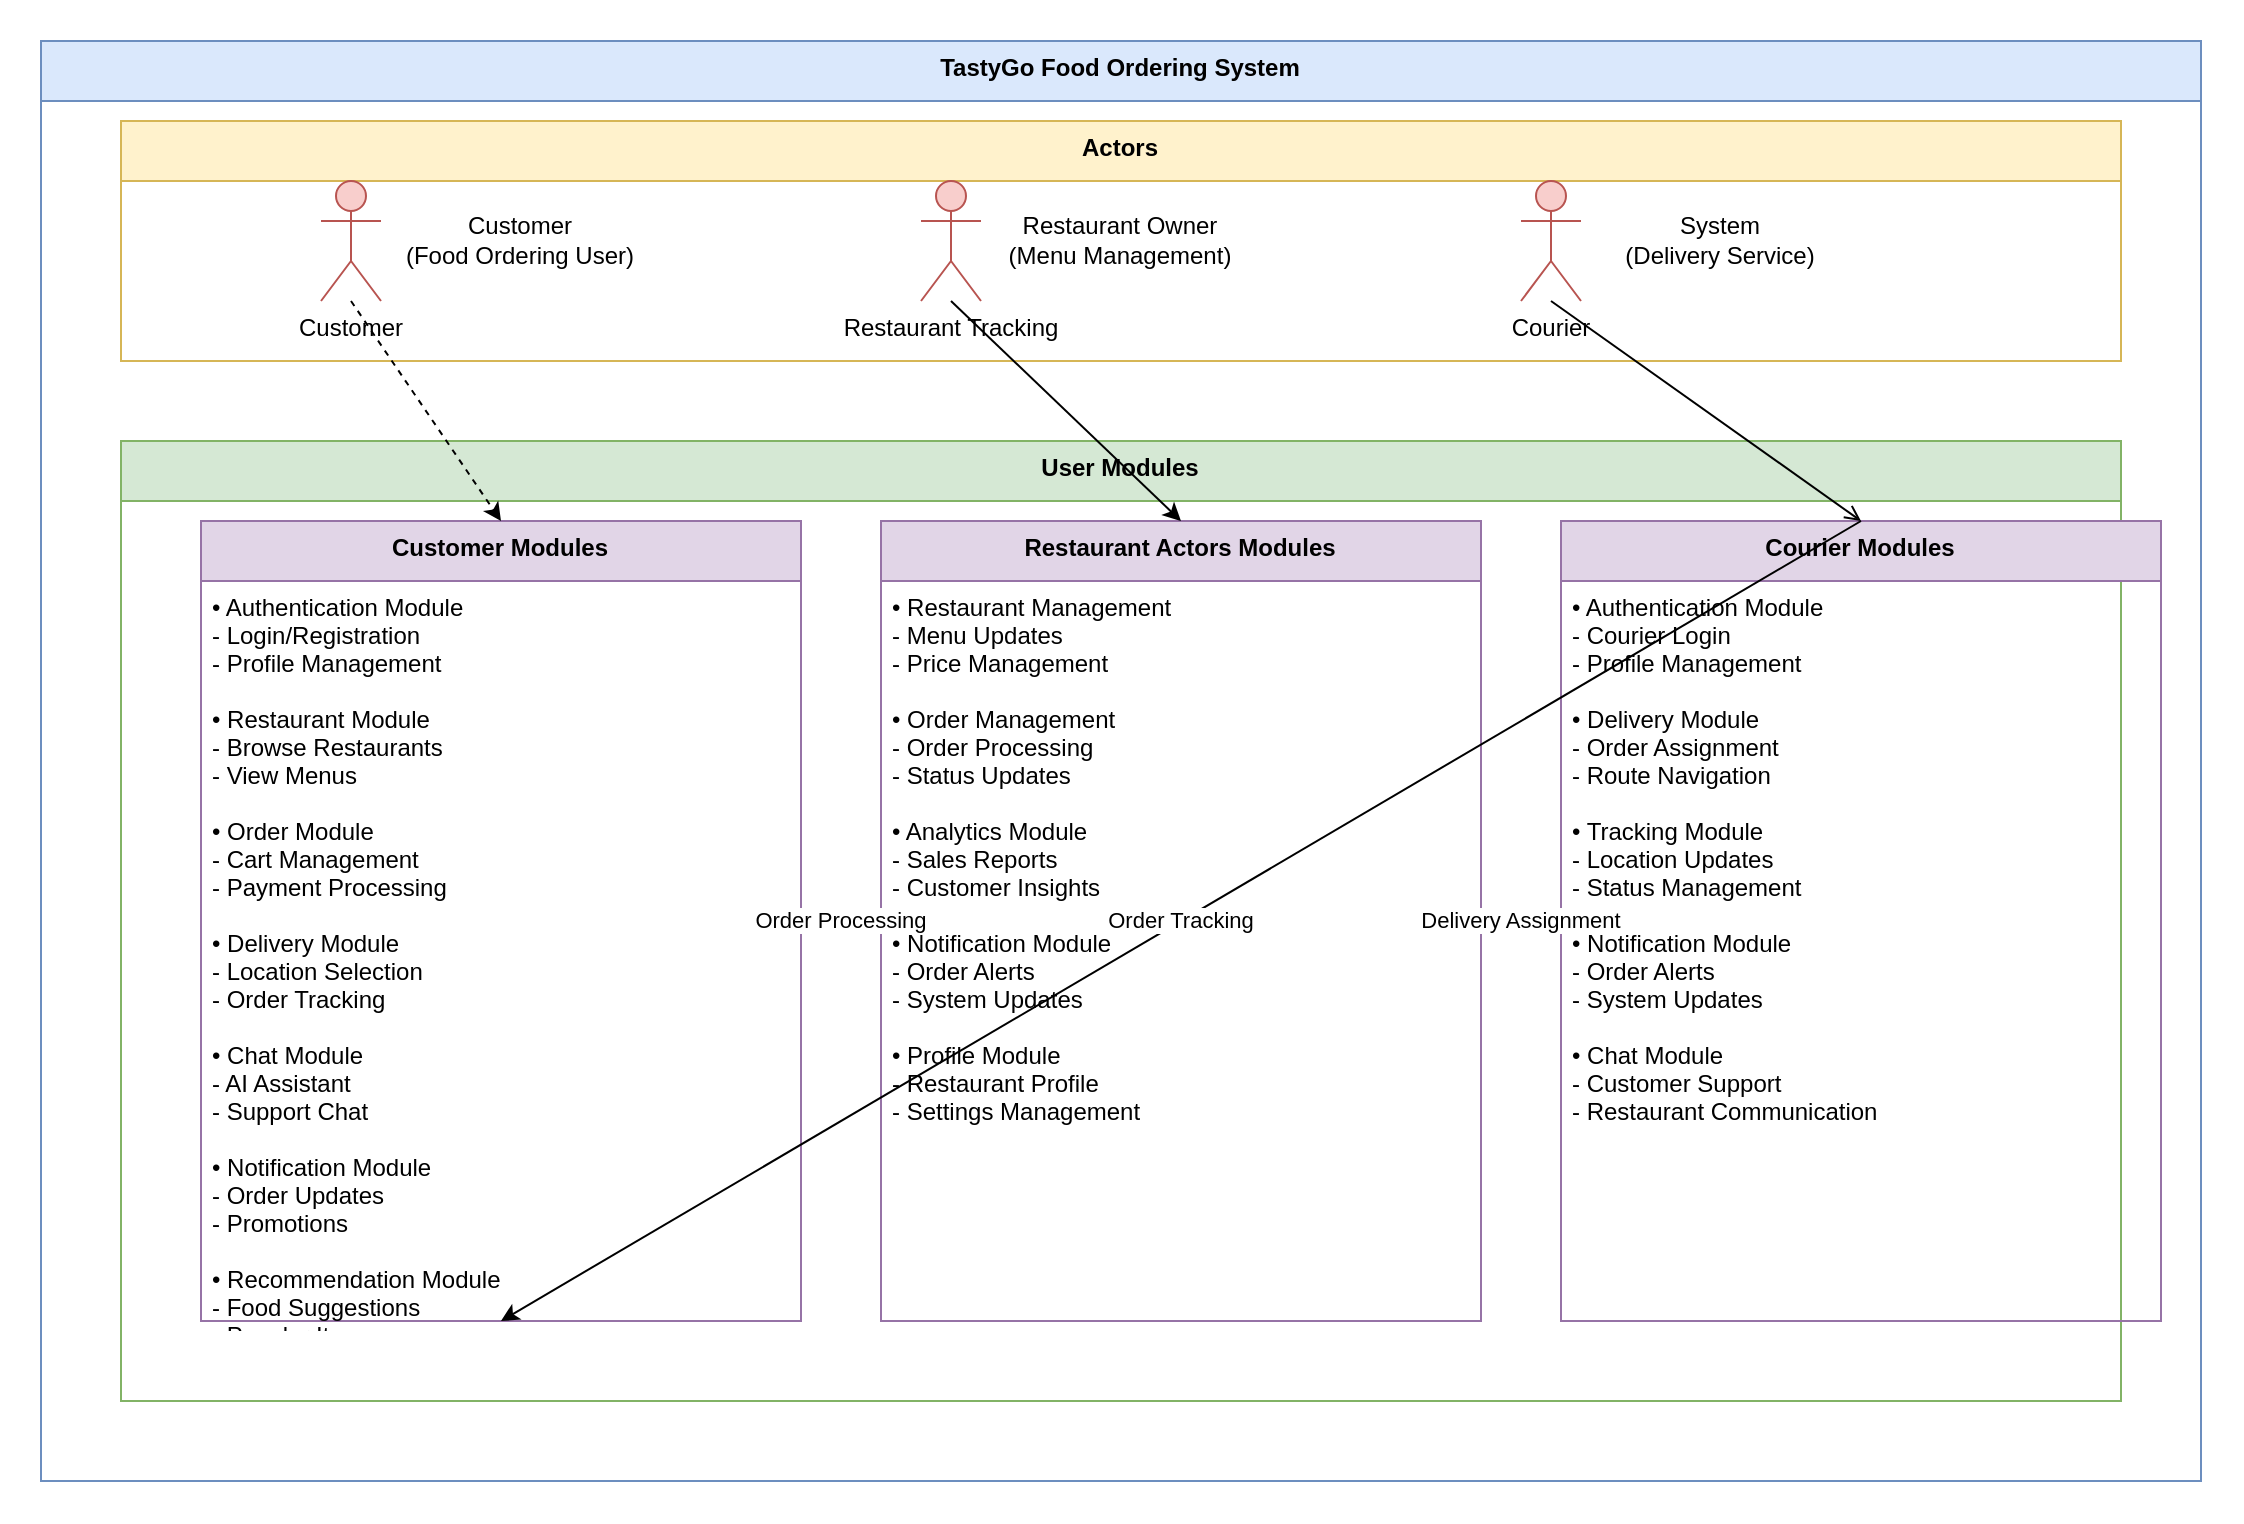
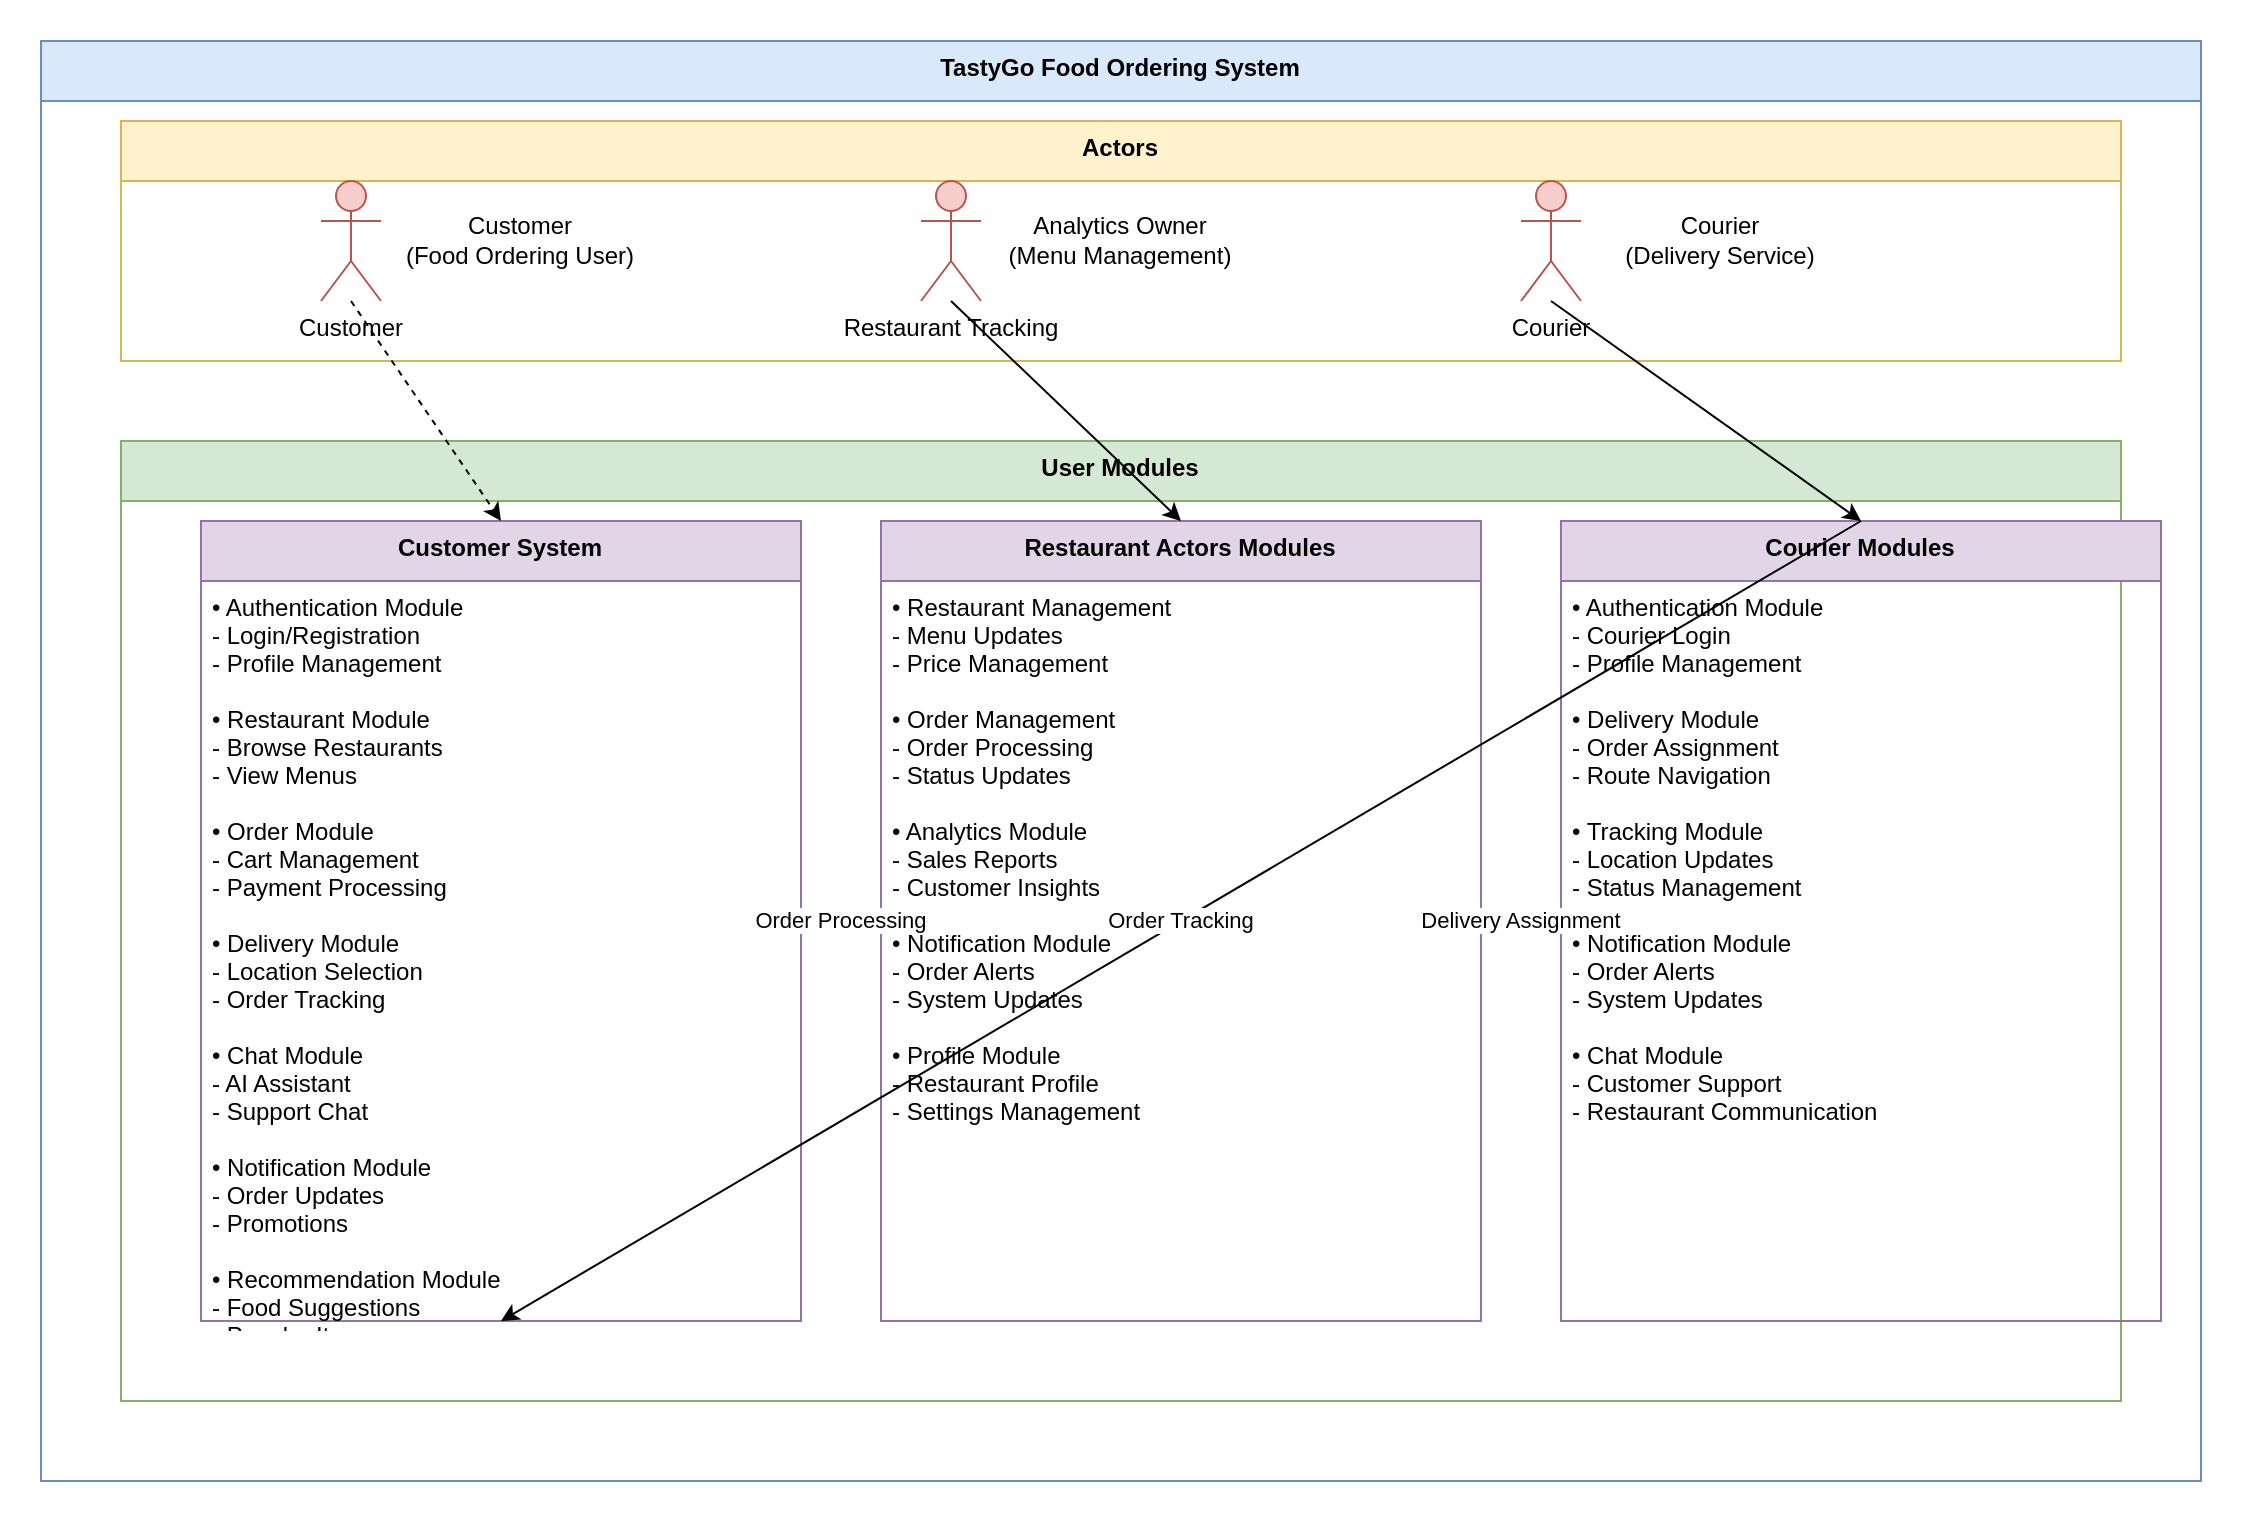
(1121, 241) -> (1121, 241)
(1721, 241) -> (1721, 241)
(1852, 514) -> (1849, 512)
(500, 548) -> (500, 548)
